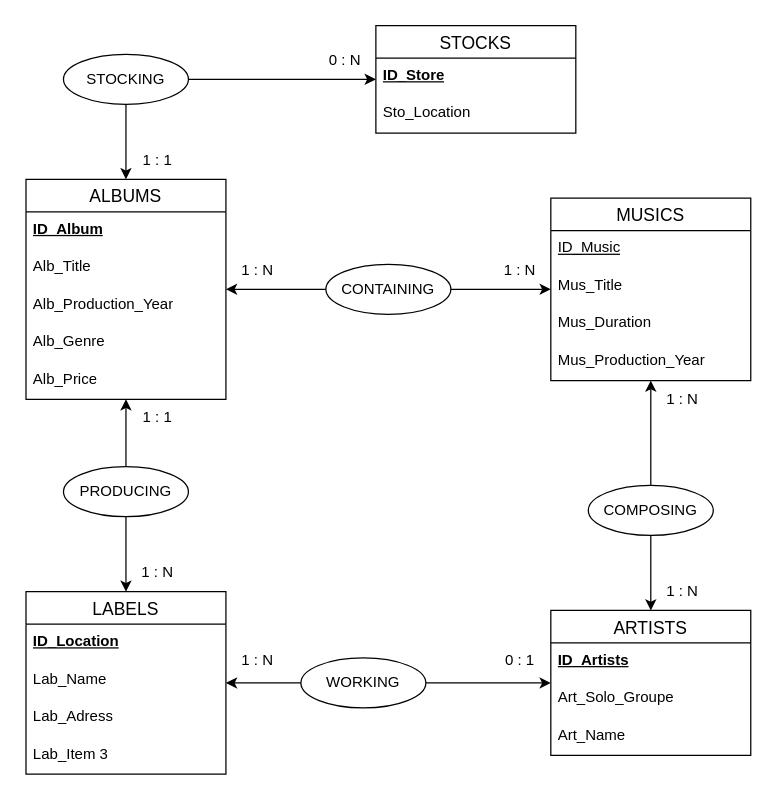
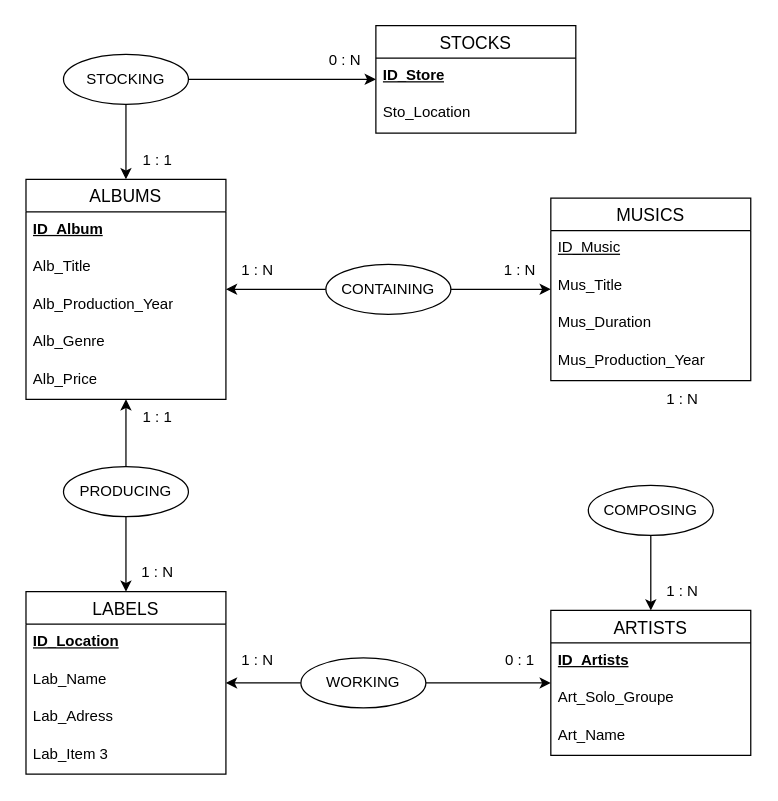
(651, 438) -> none
